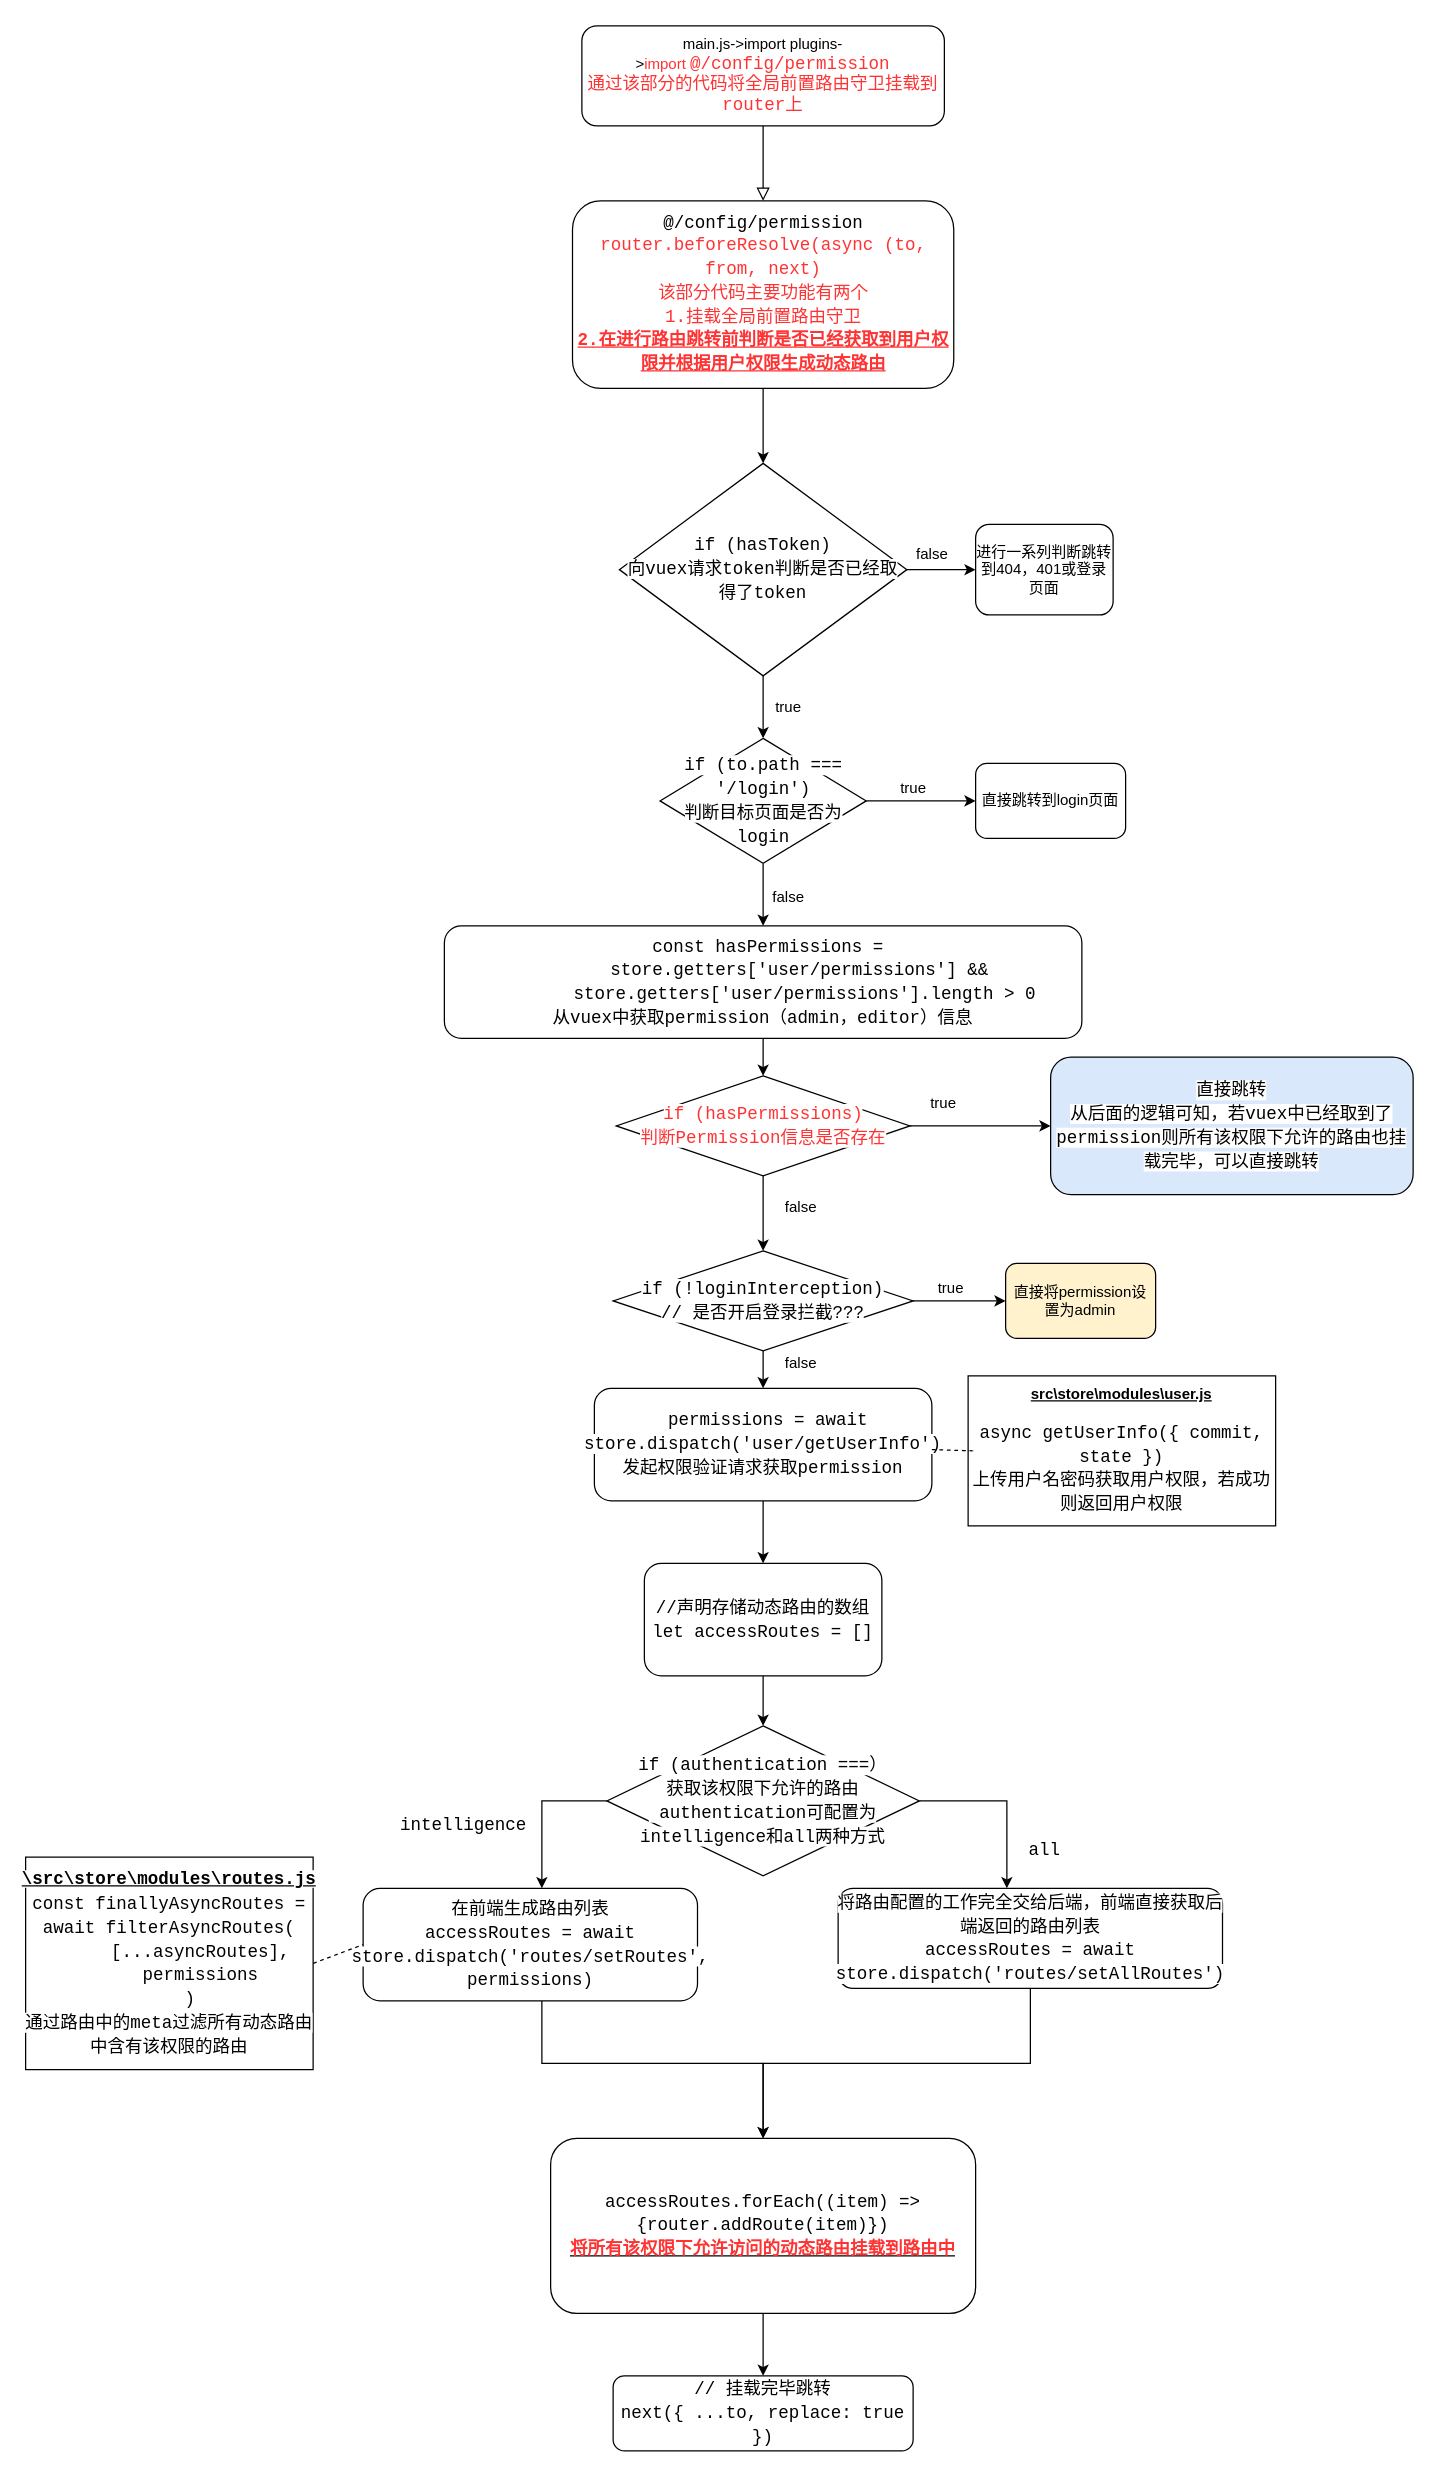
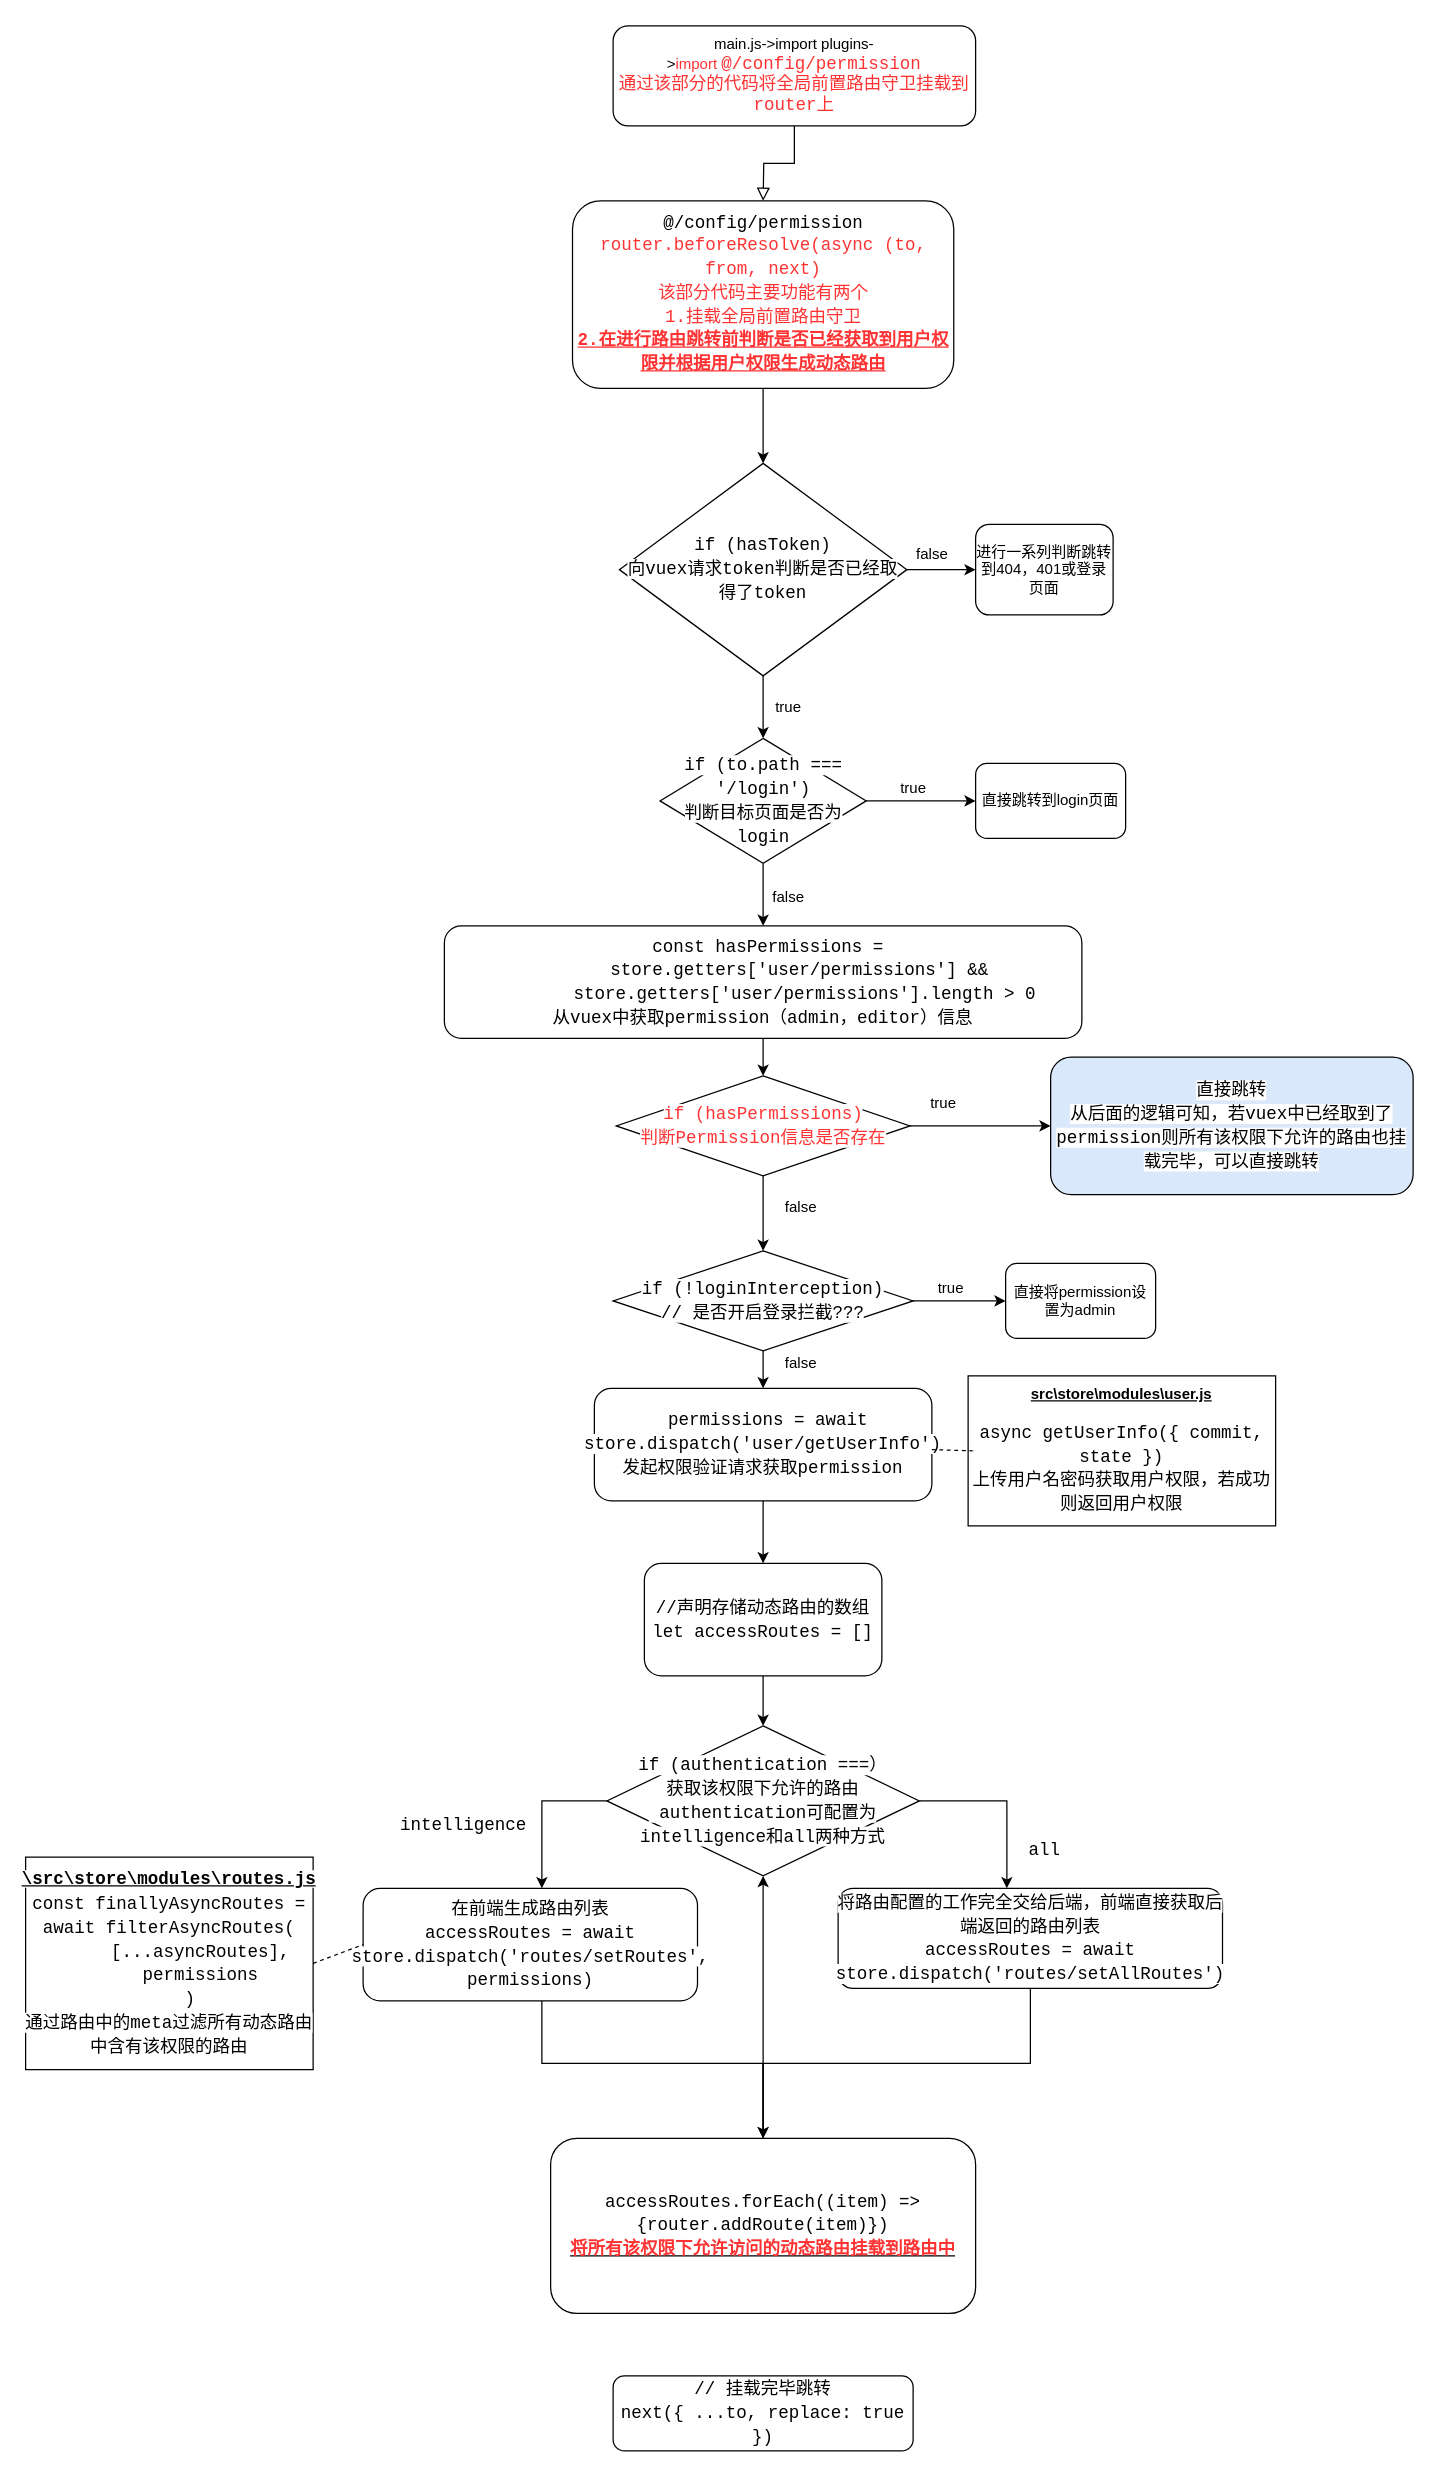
(763, 76) -> (794, 76)
(1081, 1301) -> (1081, 1301)
(763, 2340) -> (763, 1972)
